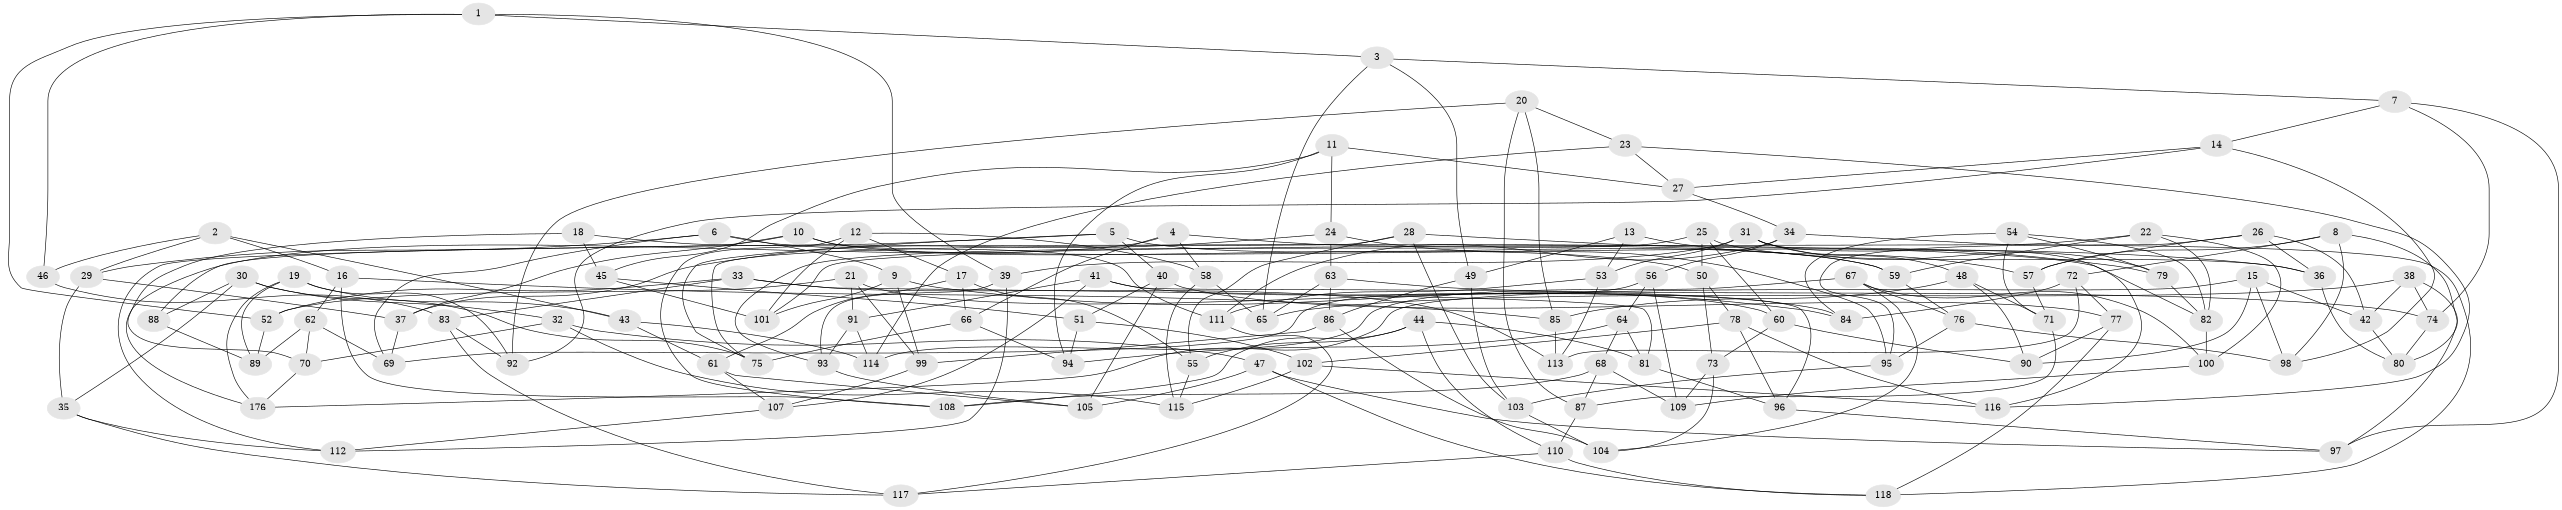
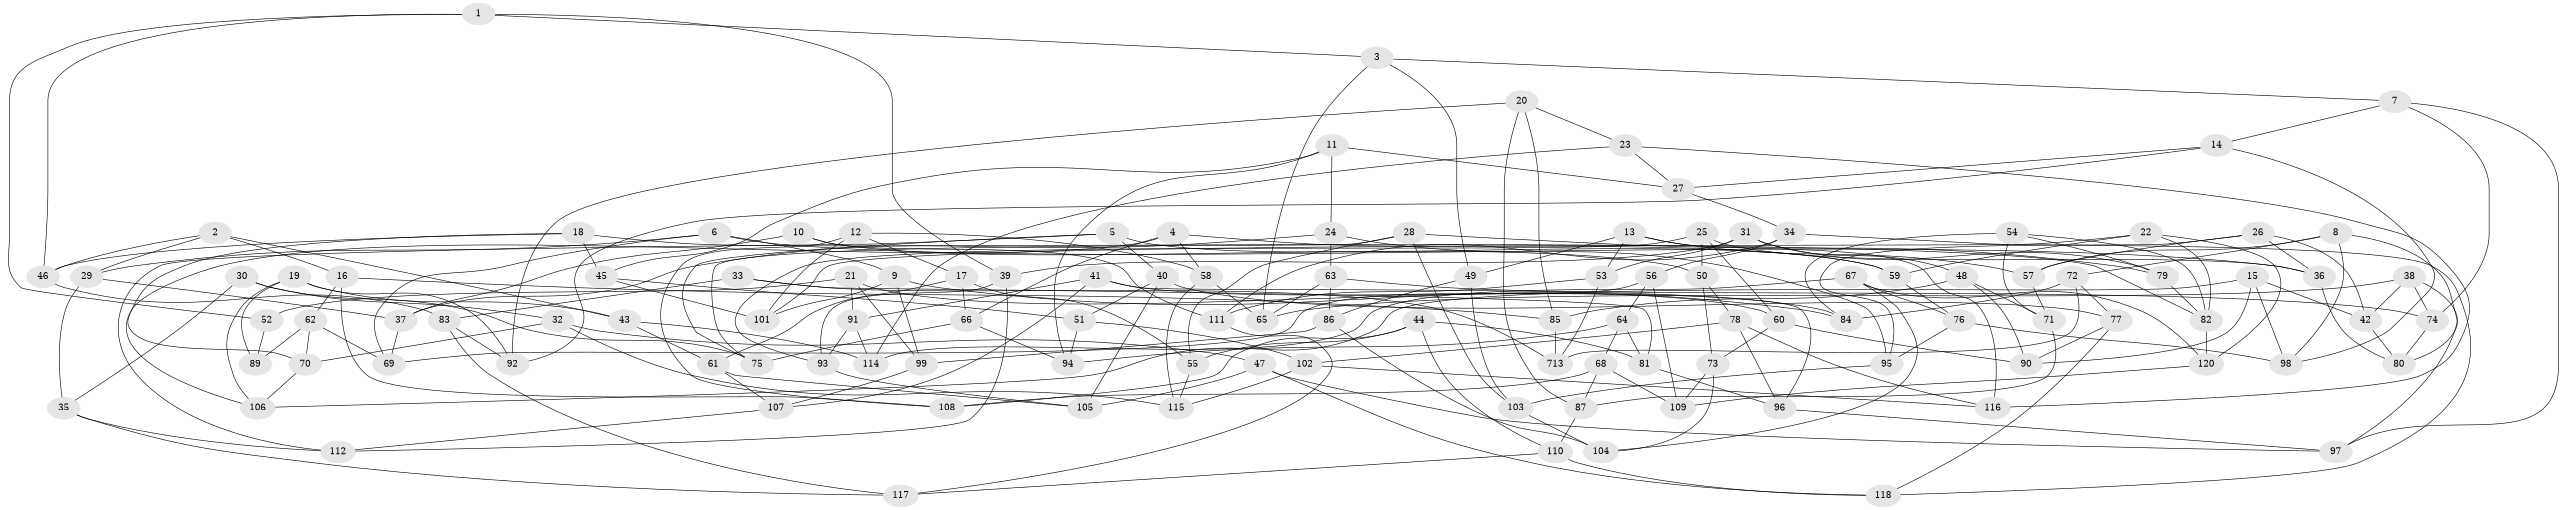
none -> (282, 243)
(466, 289) -> none
(2134, 301) -> (1909, 264)
(154, 321) -> none
(1555, 364) -> (1555, 364)
(2206, 364) -> (2206, 364)
(258, 408) -> (258, 408)
